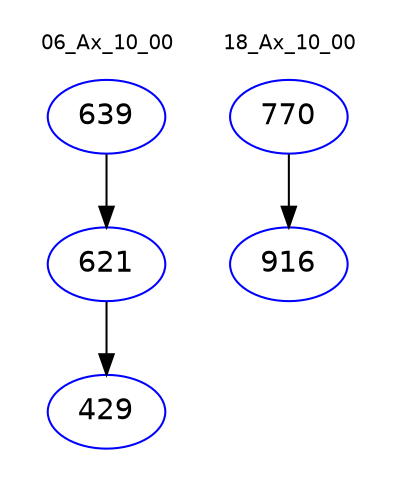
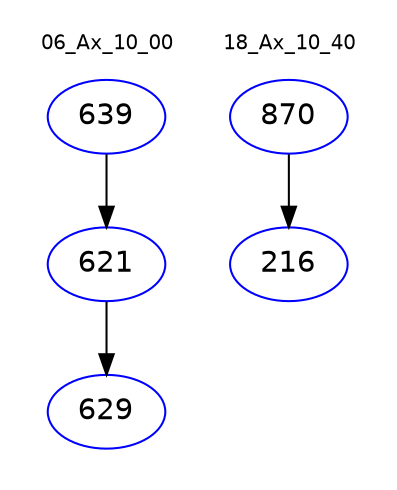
(290, 44) -> (290, 44)
(289, 117) -> (289, 117)
(289, 264) -> (289, 264)
(107, 412) -> (107, 412)
